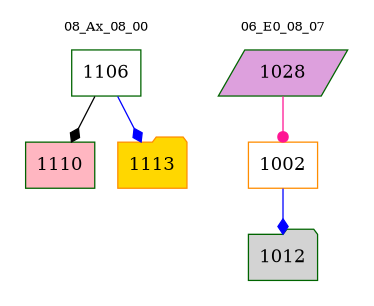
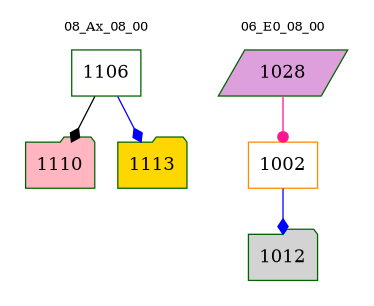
(283, 28) -> (283, 28)
(60, 165) -> (60, 165)
(152, 165) -> (152, 165)
